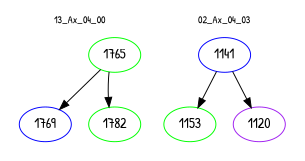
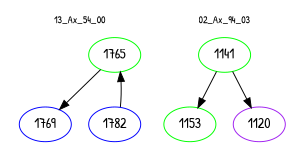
(80, 21) -> (80, 21)
(225, 21) -> (225, 21)
(225, 55) -> (225, 55)
(108, 85) -> (121, 94)
(115, 124) -> (115, 124)
